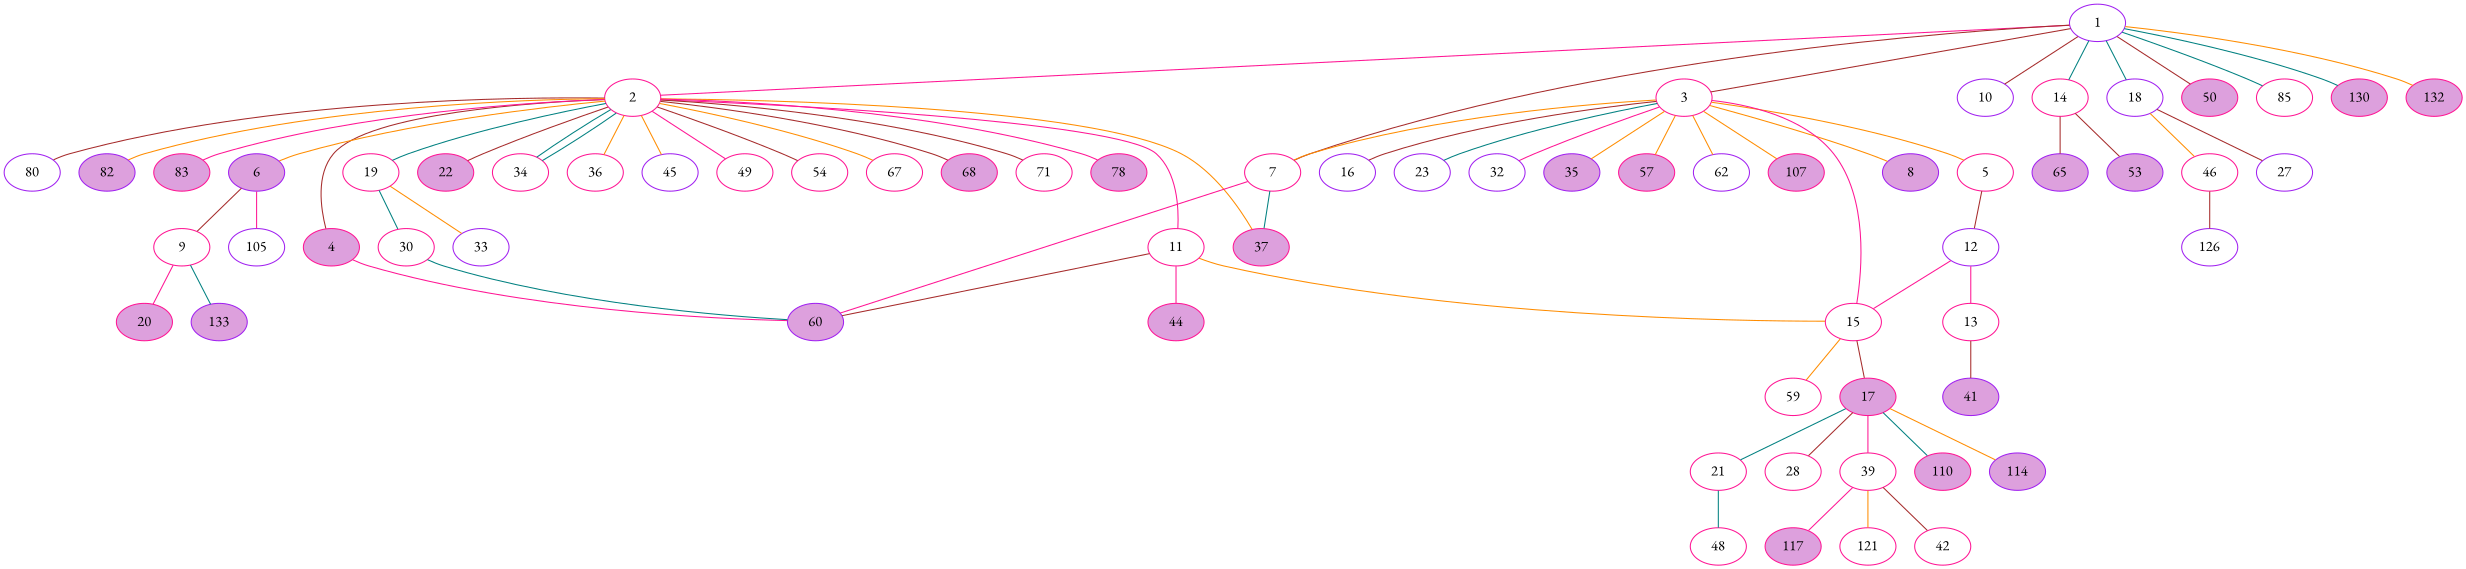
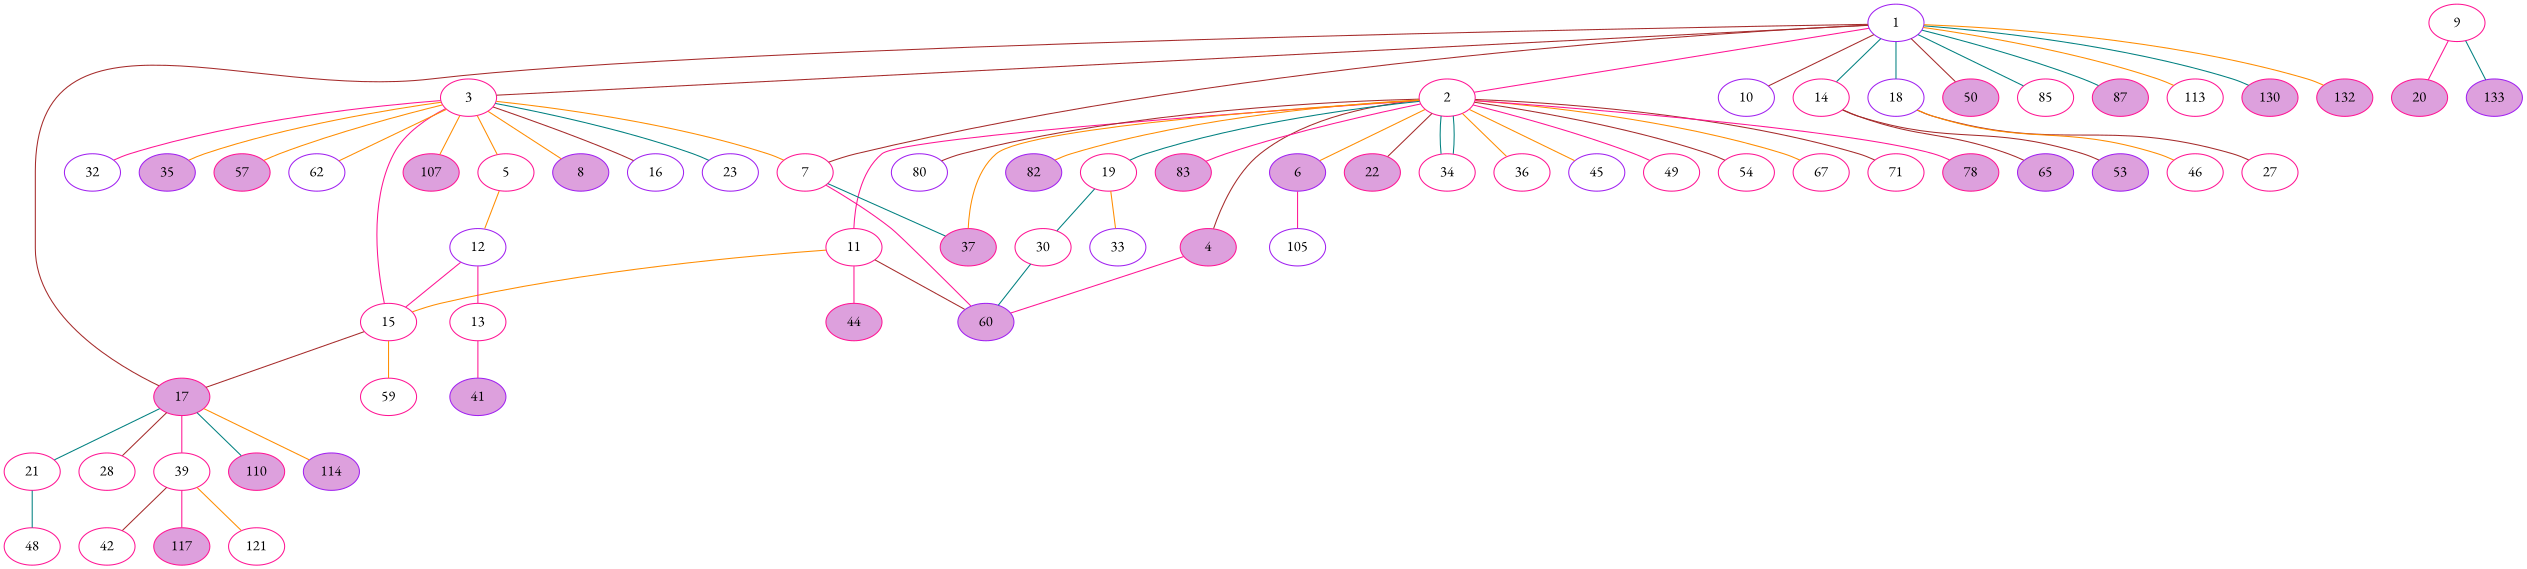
none -> (783, 55)
none -> (2120, 98)
none -> (2195, 98)
(969, 172) -> none
(2285, 172) -> (2270, 172)
(219, 210) -> none
(1978, 210) -> (492, 210)
(2210, 247) -> none
(1971, 360) -> (478, 360)
